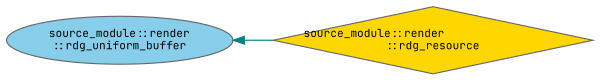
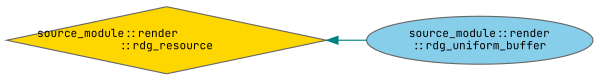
(259, 40) -> (352, 40)
